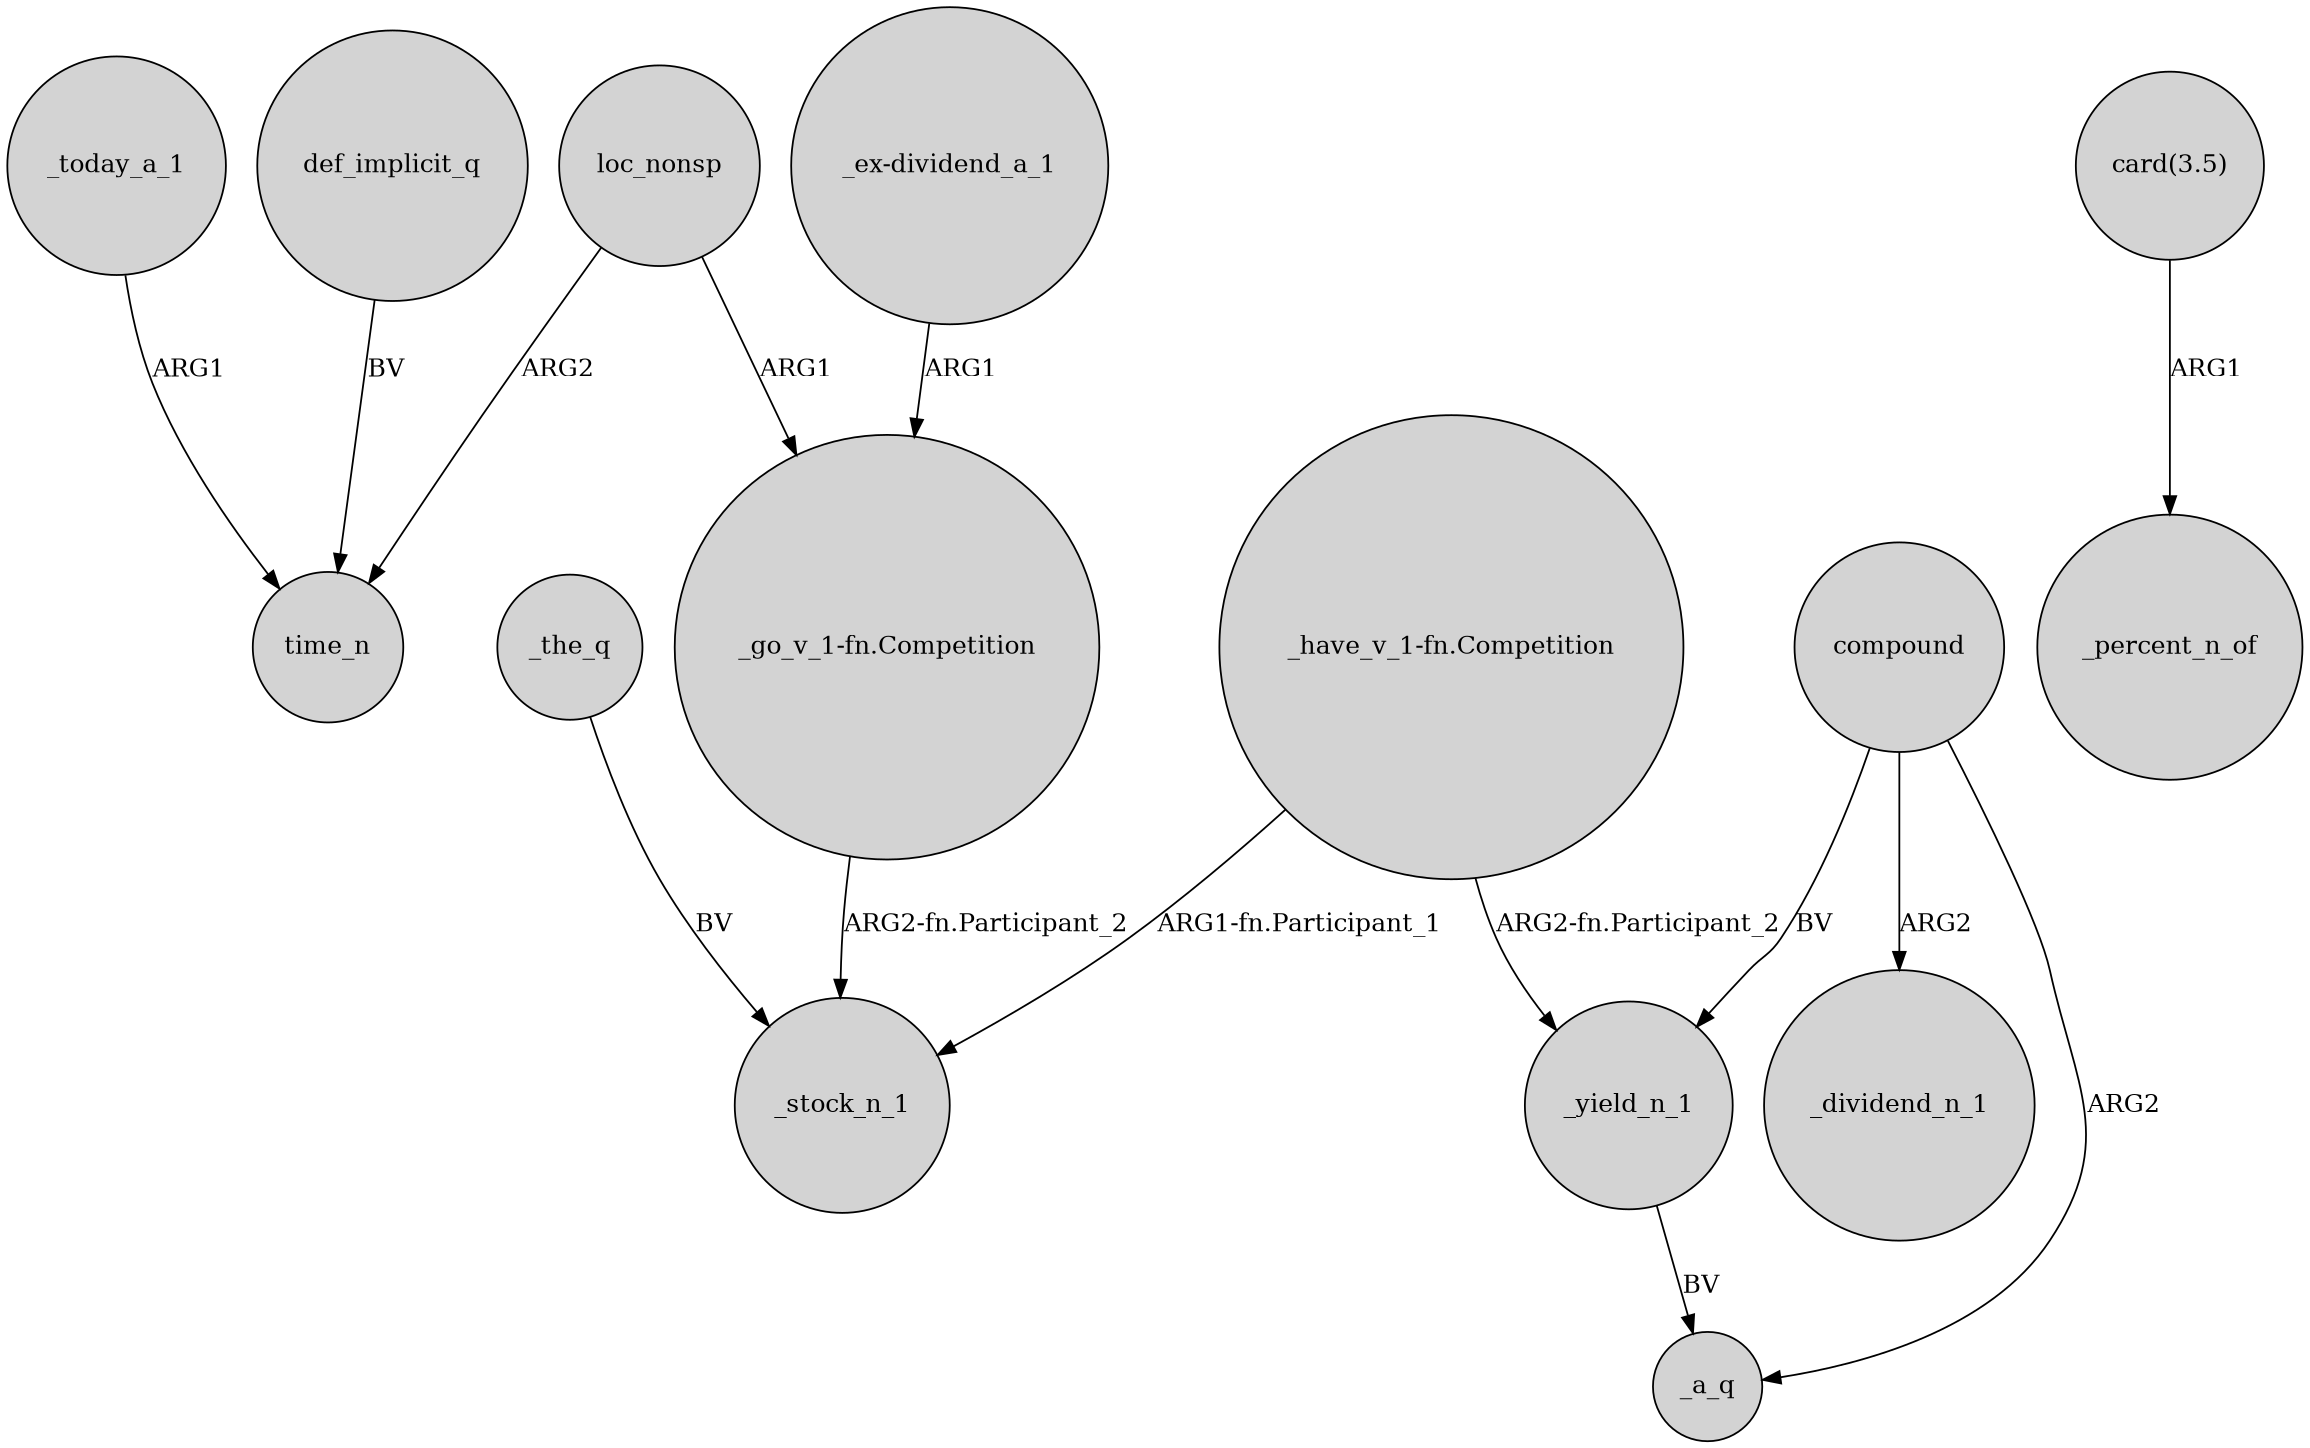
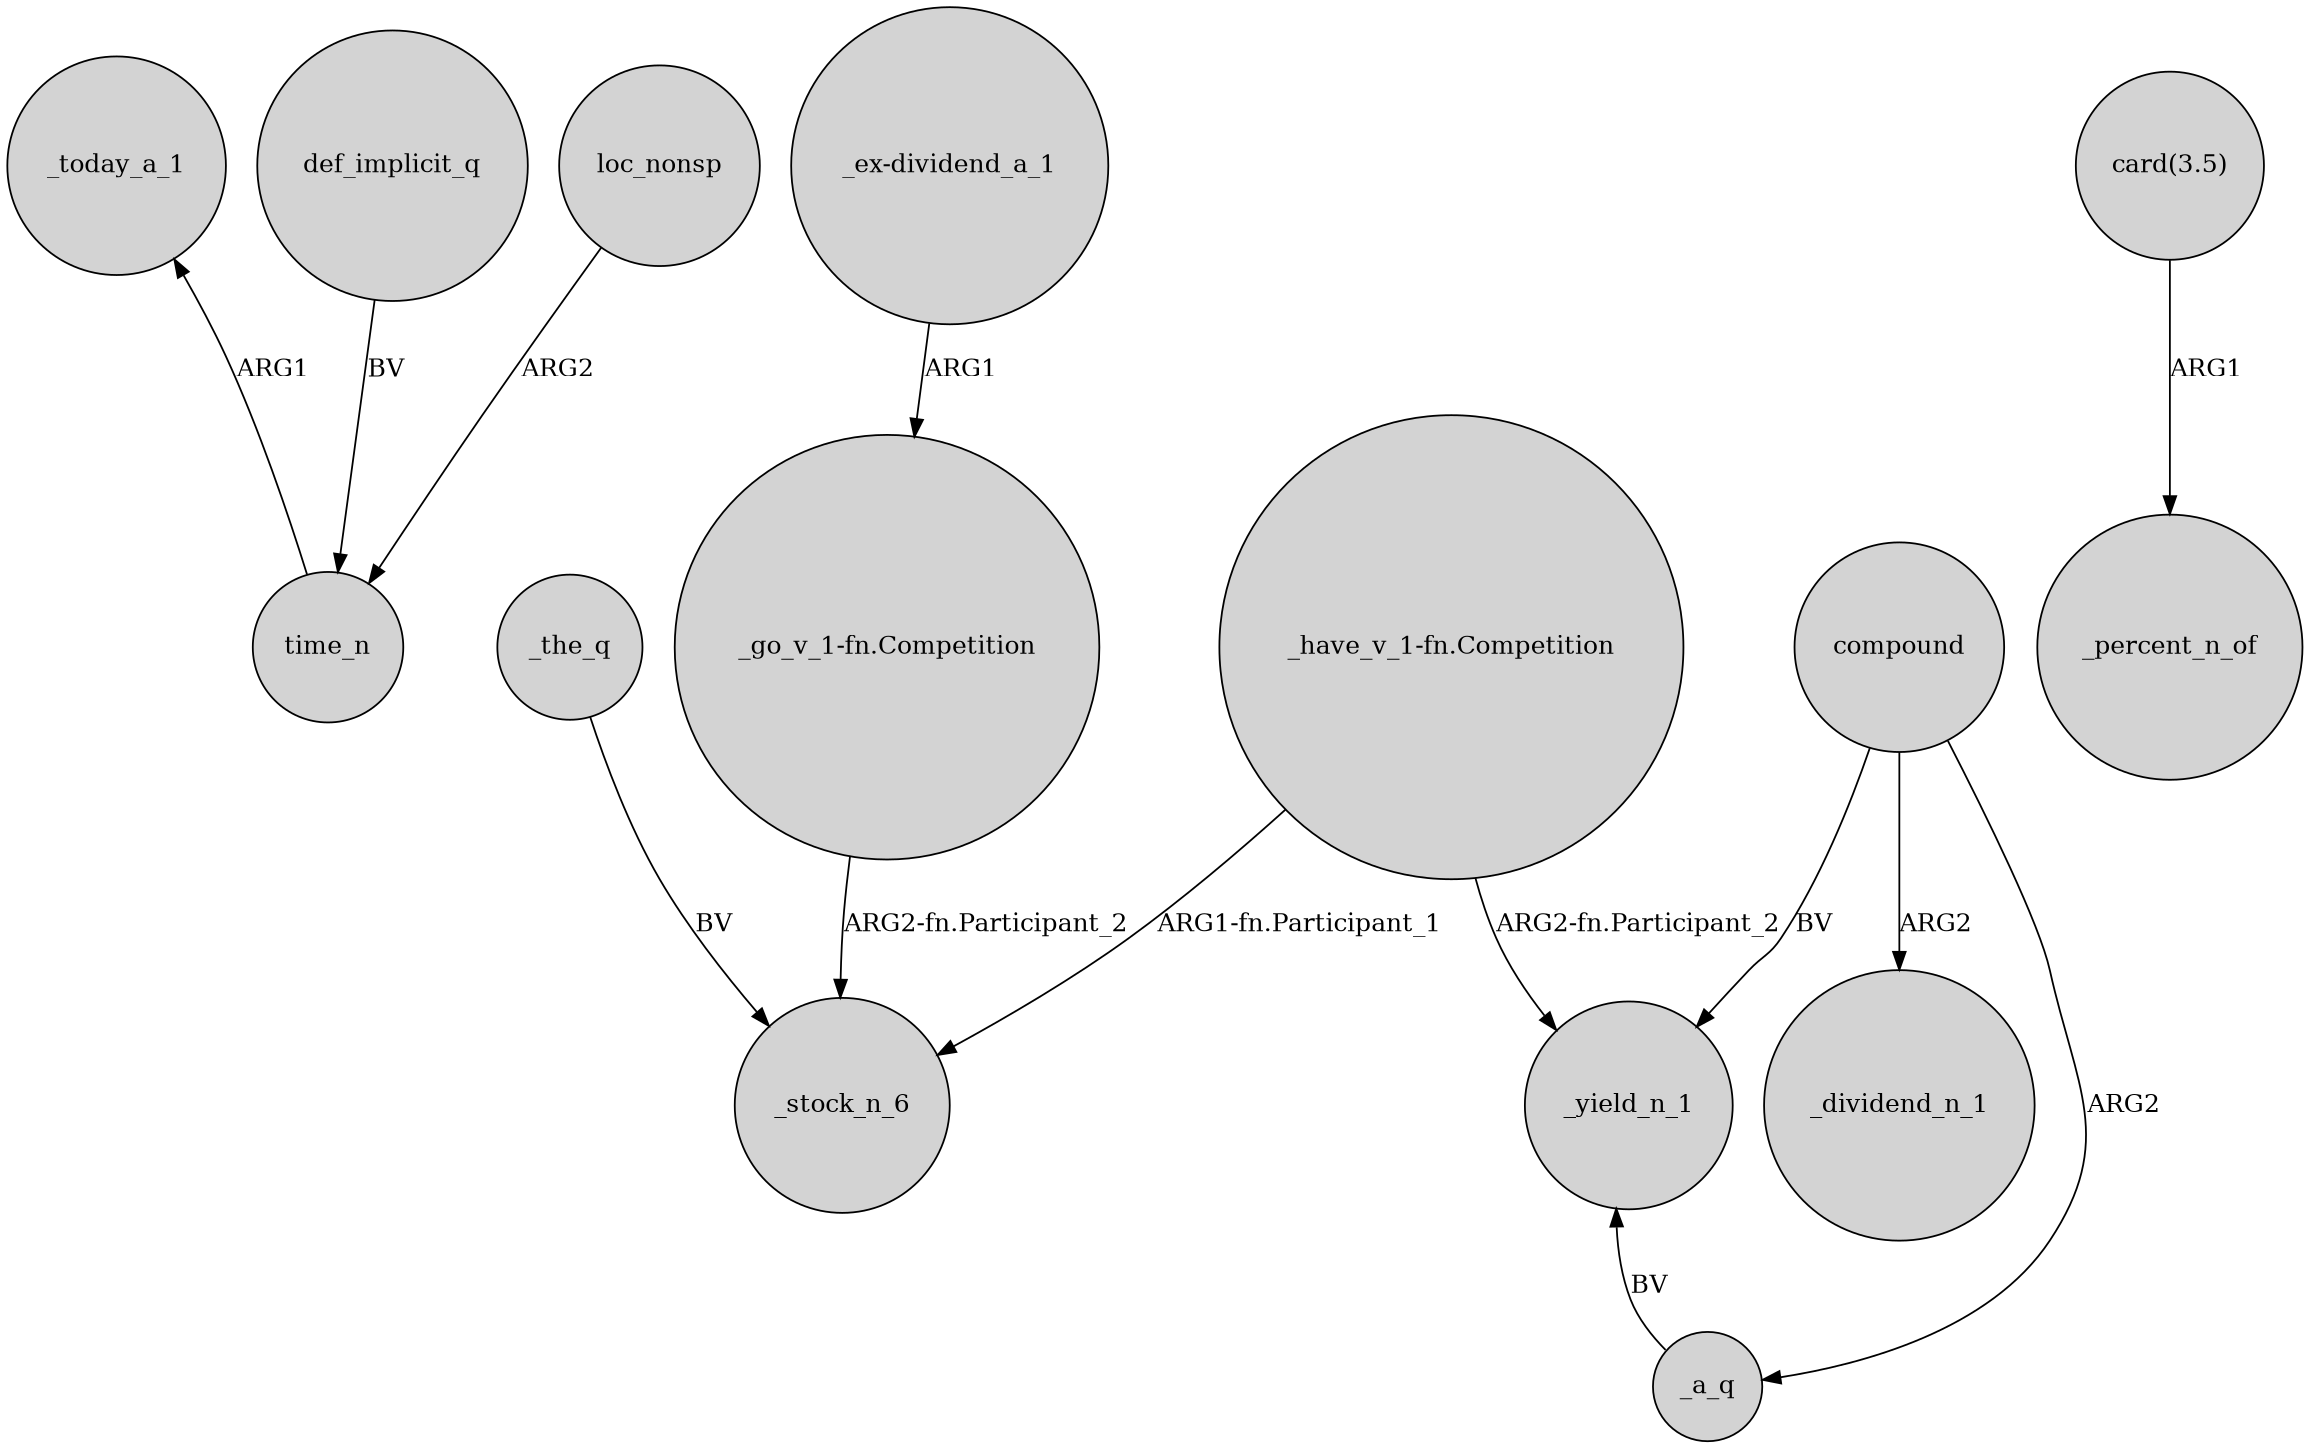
(745, 347) -> none
(176, 434) -> (253, 421)
(842, 1105) -> (842, 1105)
(1672, 1261) -> (1629, 1294)
